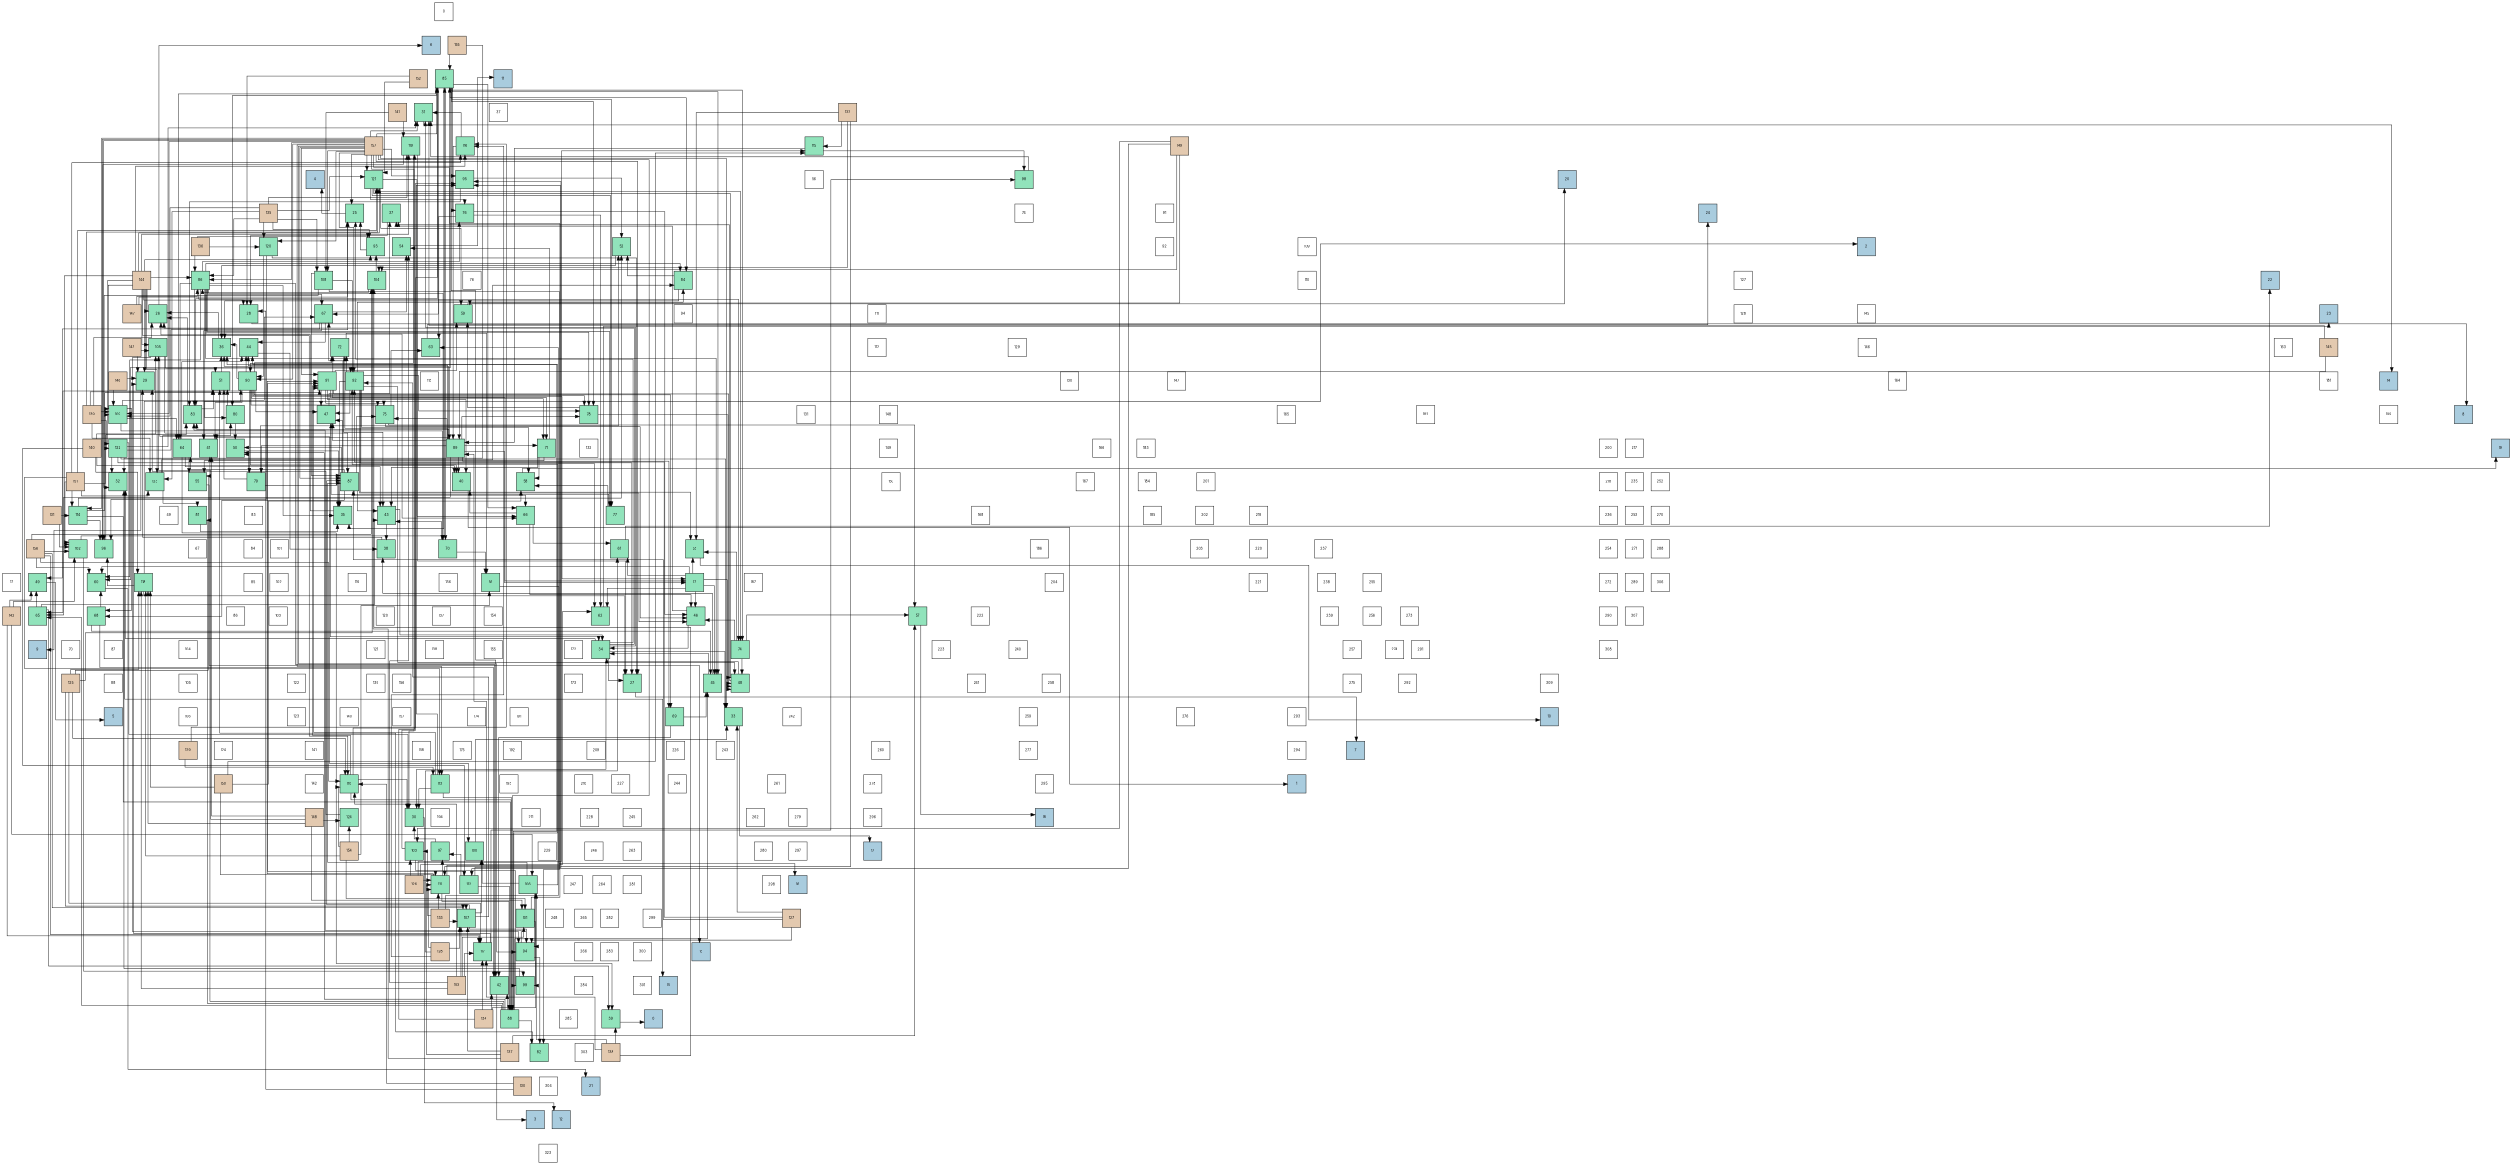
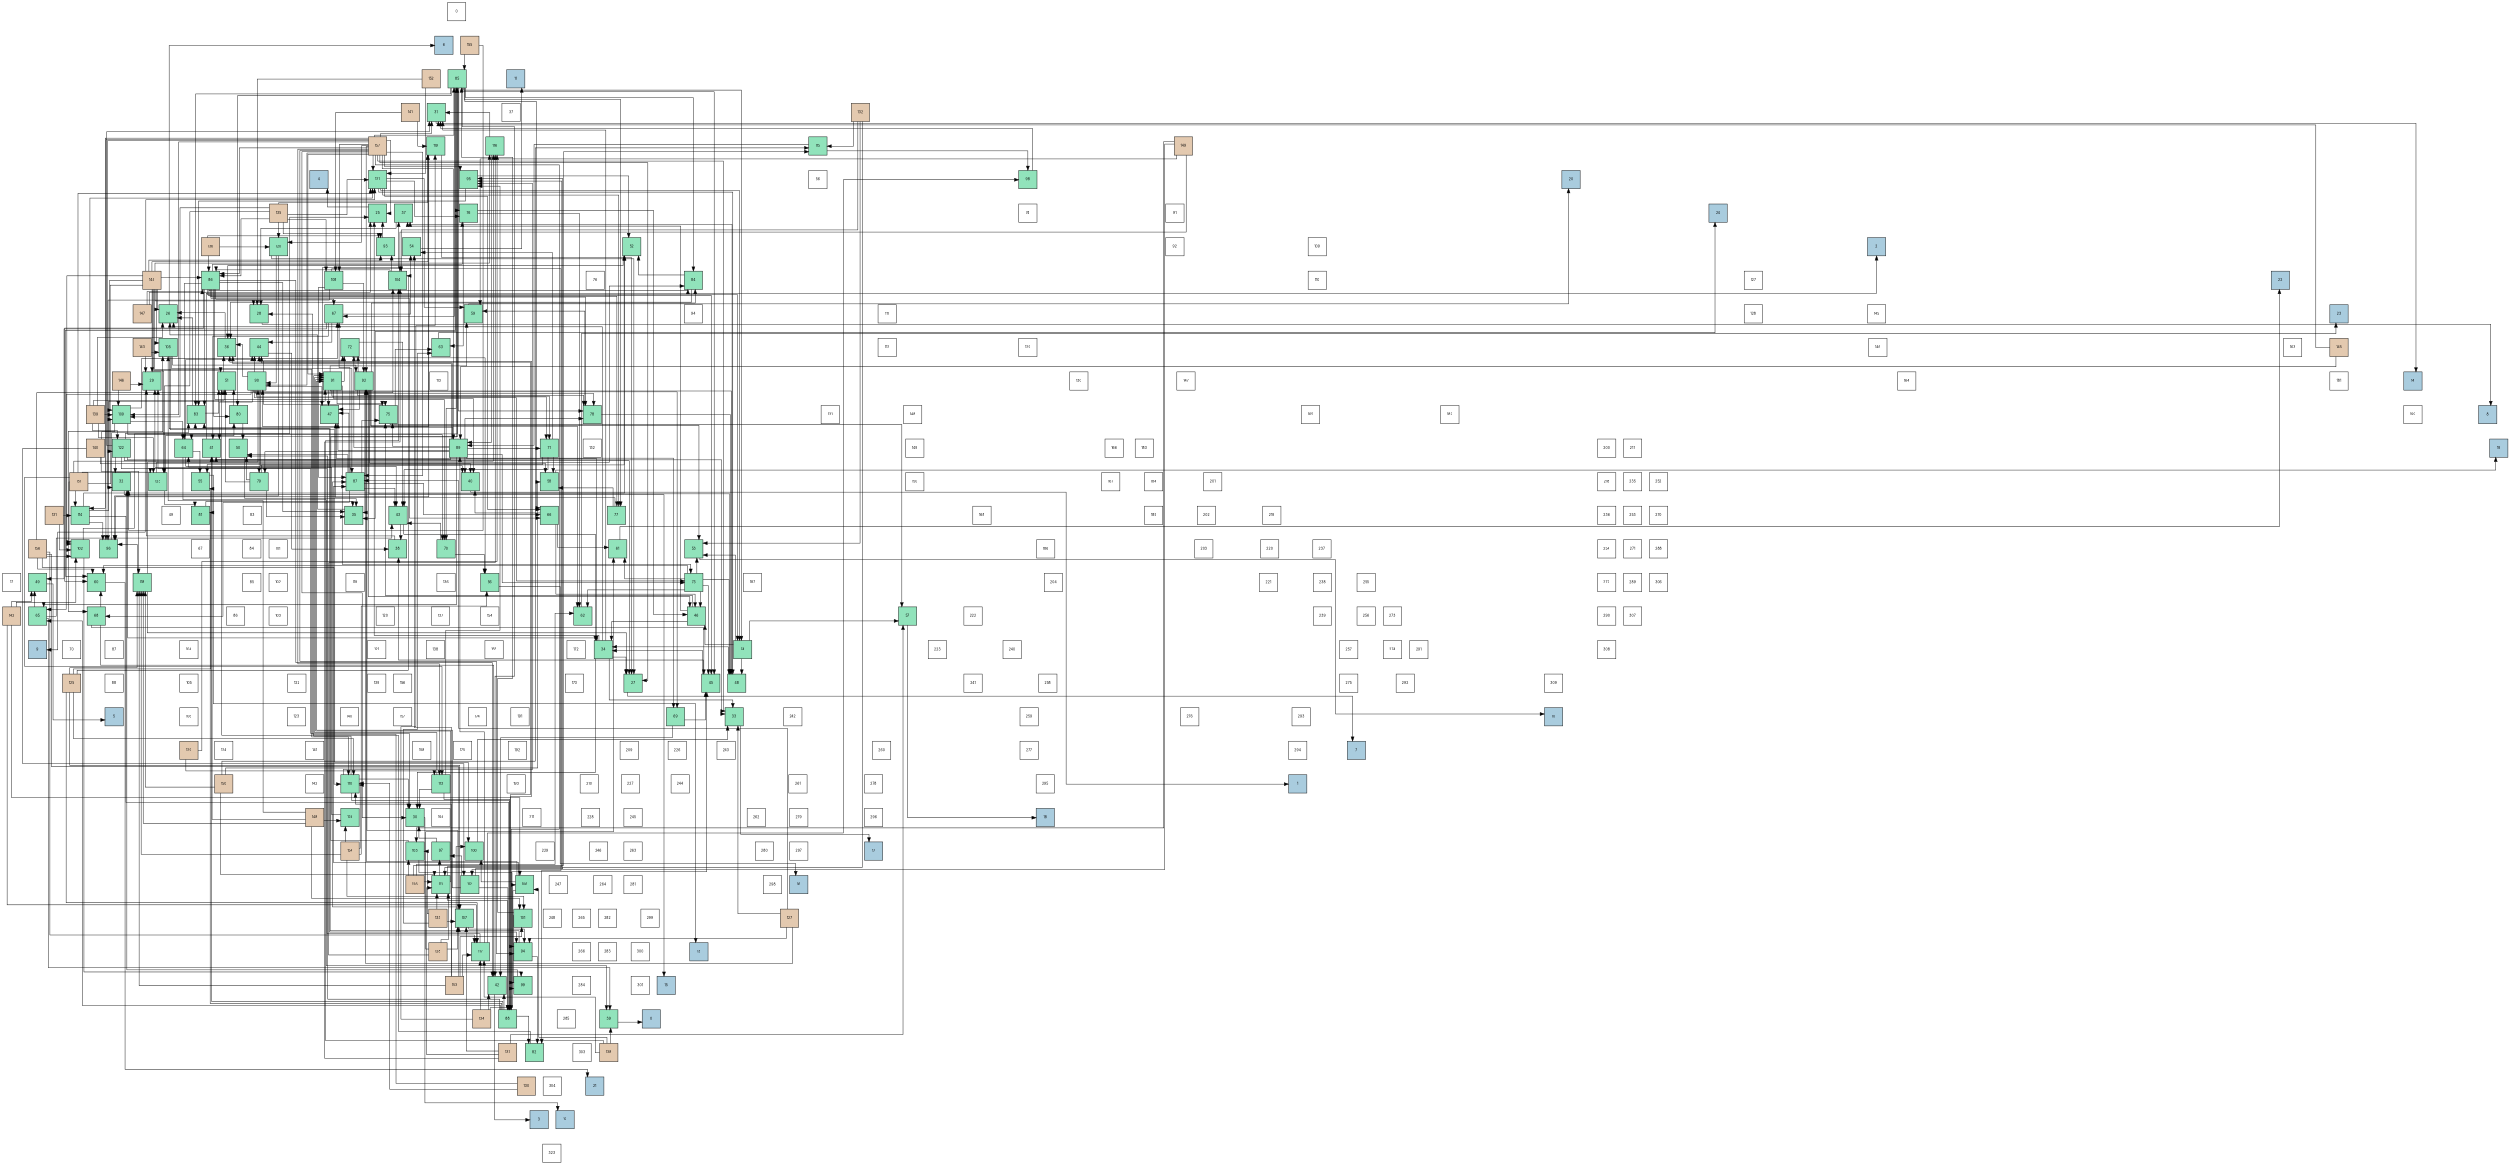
(628, 427) -> (385, 574)
